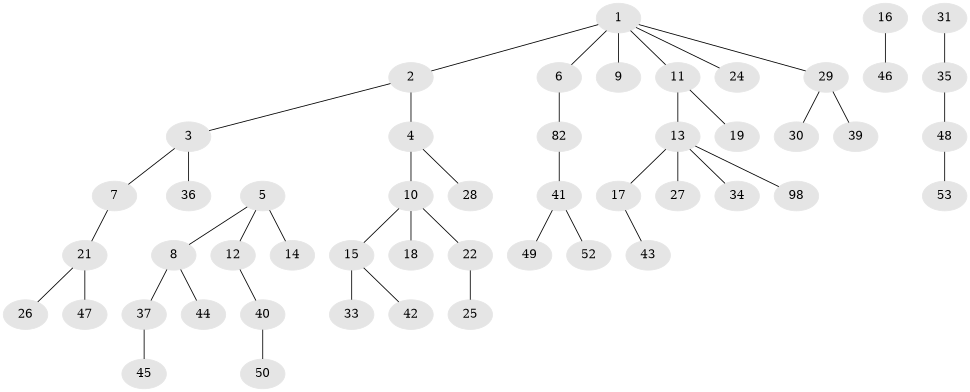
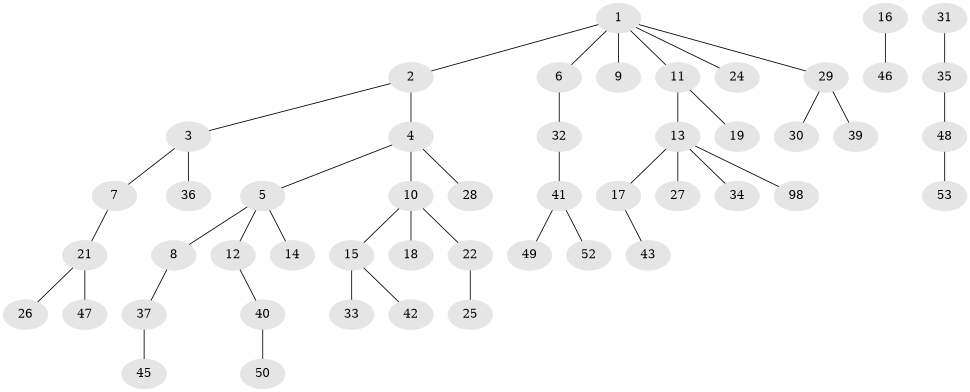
(559, 137) -> (559, 137)
none -> (337, 166)
(203, 315) -> none
